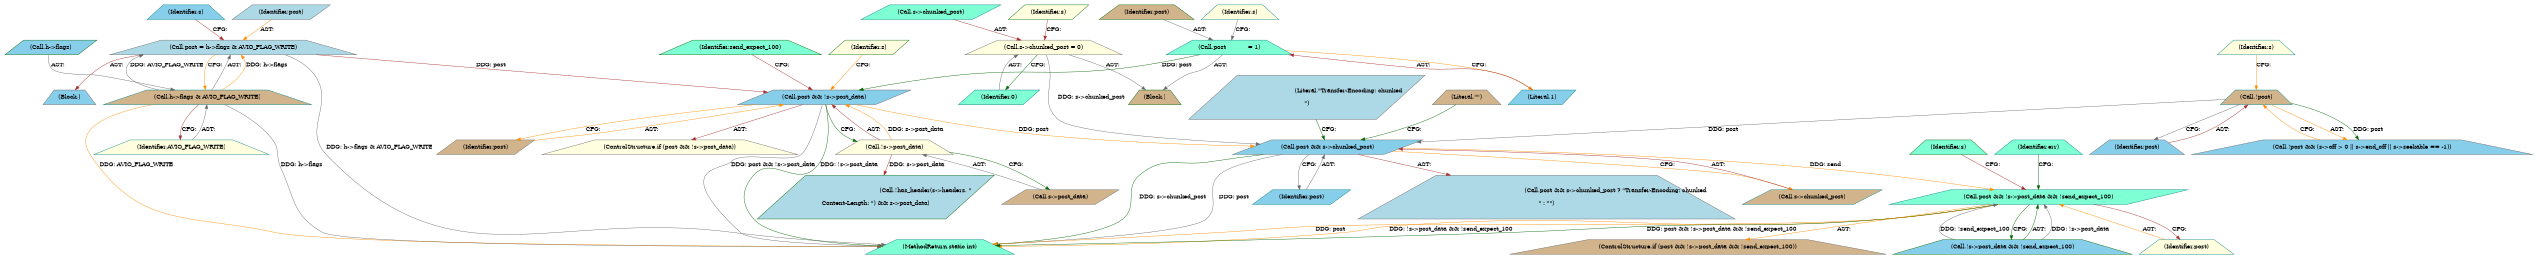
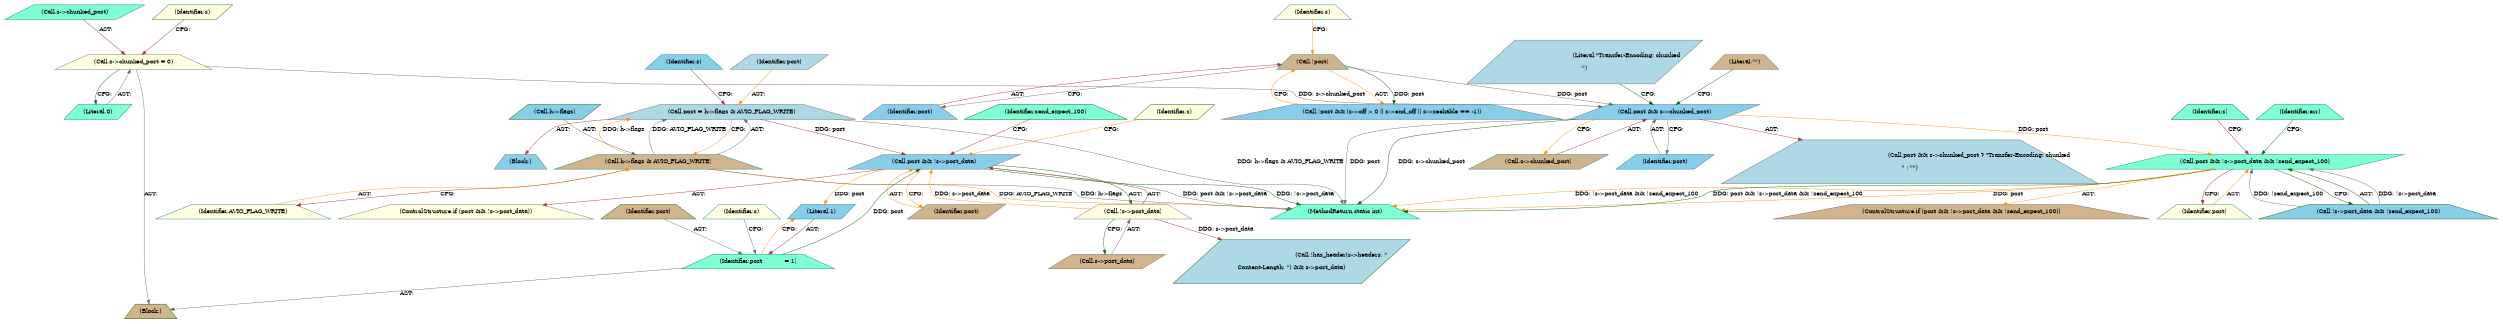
(1229, 47) -> (758, 262)
(999, 97) -> (98, 112)
(202, 126) -> (451, 188)
(849, 130) -> (1137, 194)
(1052, 136) -> (853, 180)
(1825, 165) -> (2033, 130)
